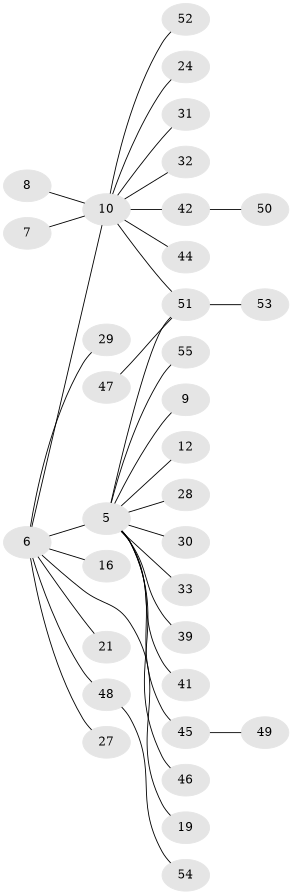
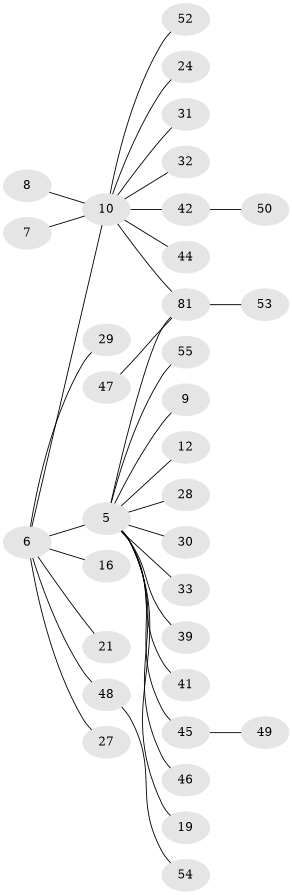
(186, 305) -> (186, 305)
(140, 642) -> (143, 717)
